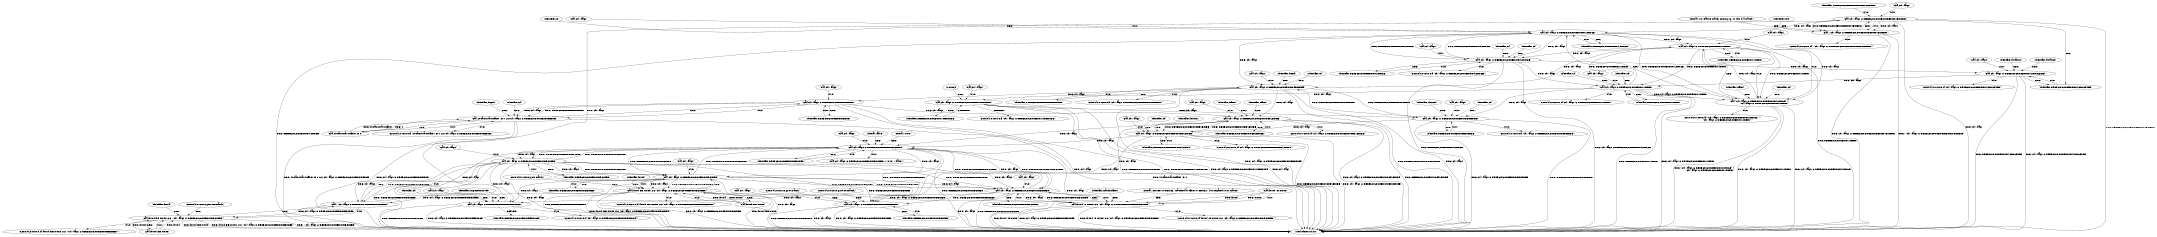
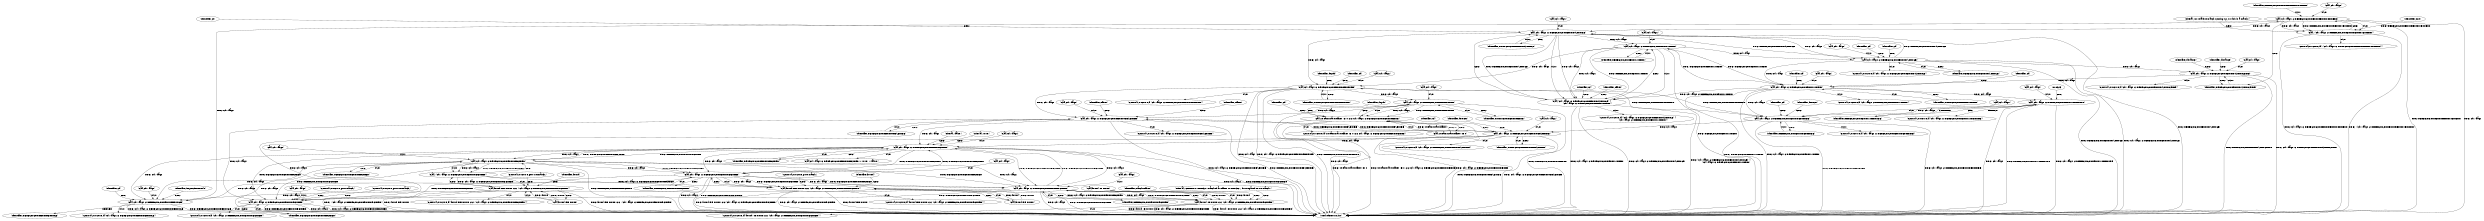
(1785, 26) -> (2405, 26)
(828, 119) -> (1504, 119)
(516, 194) -> (649, 184)
none -> (227, 216)
